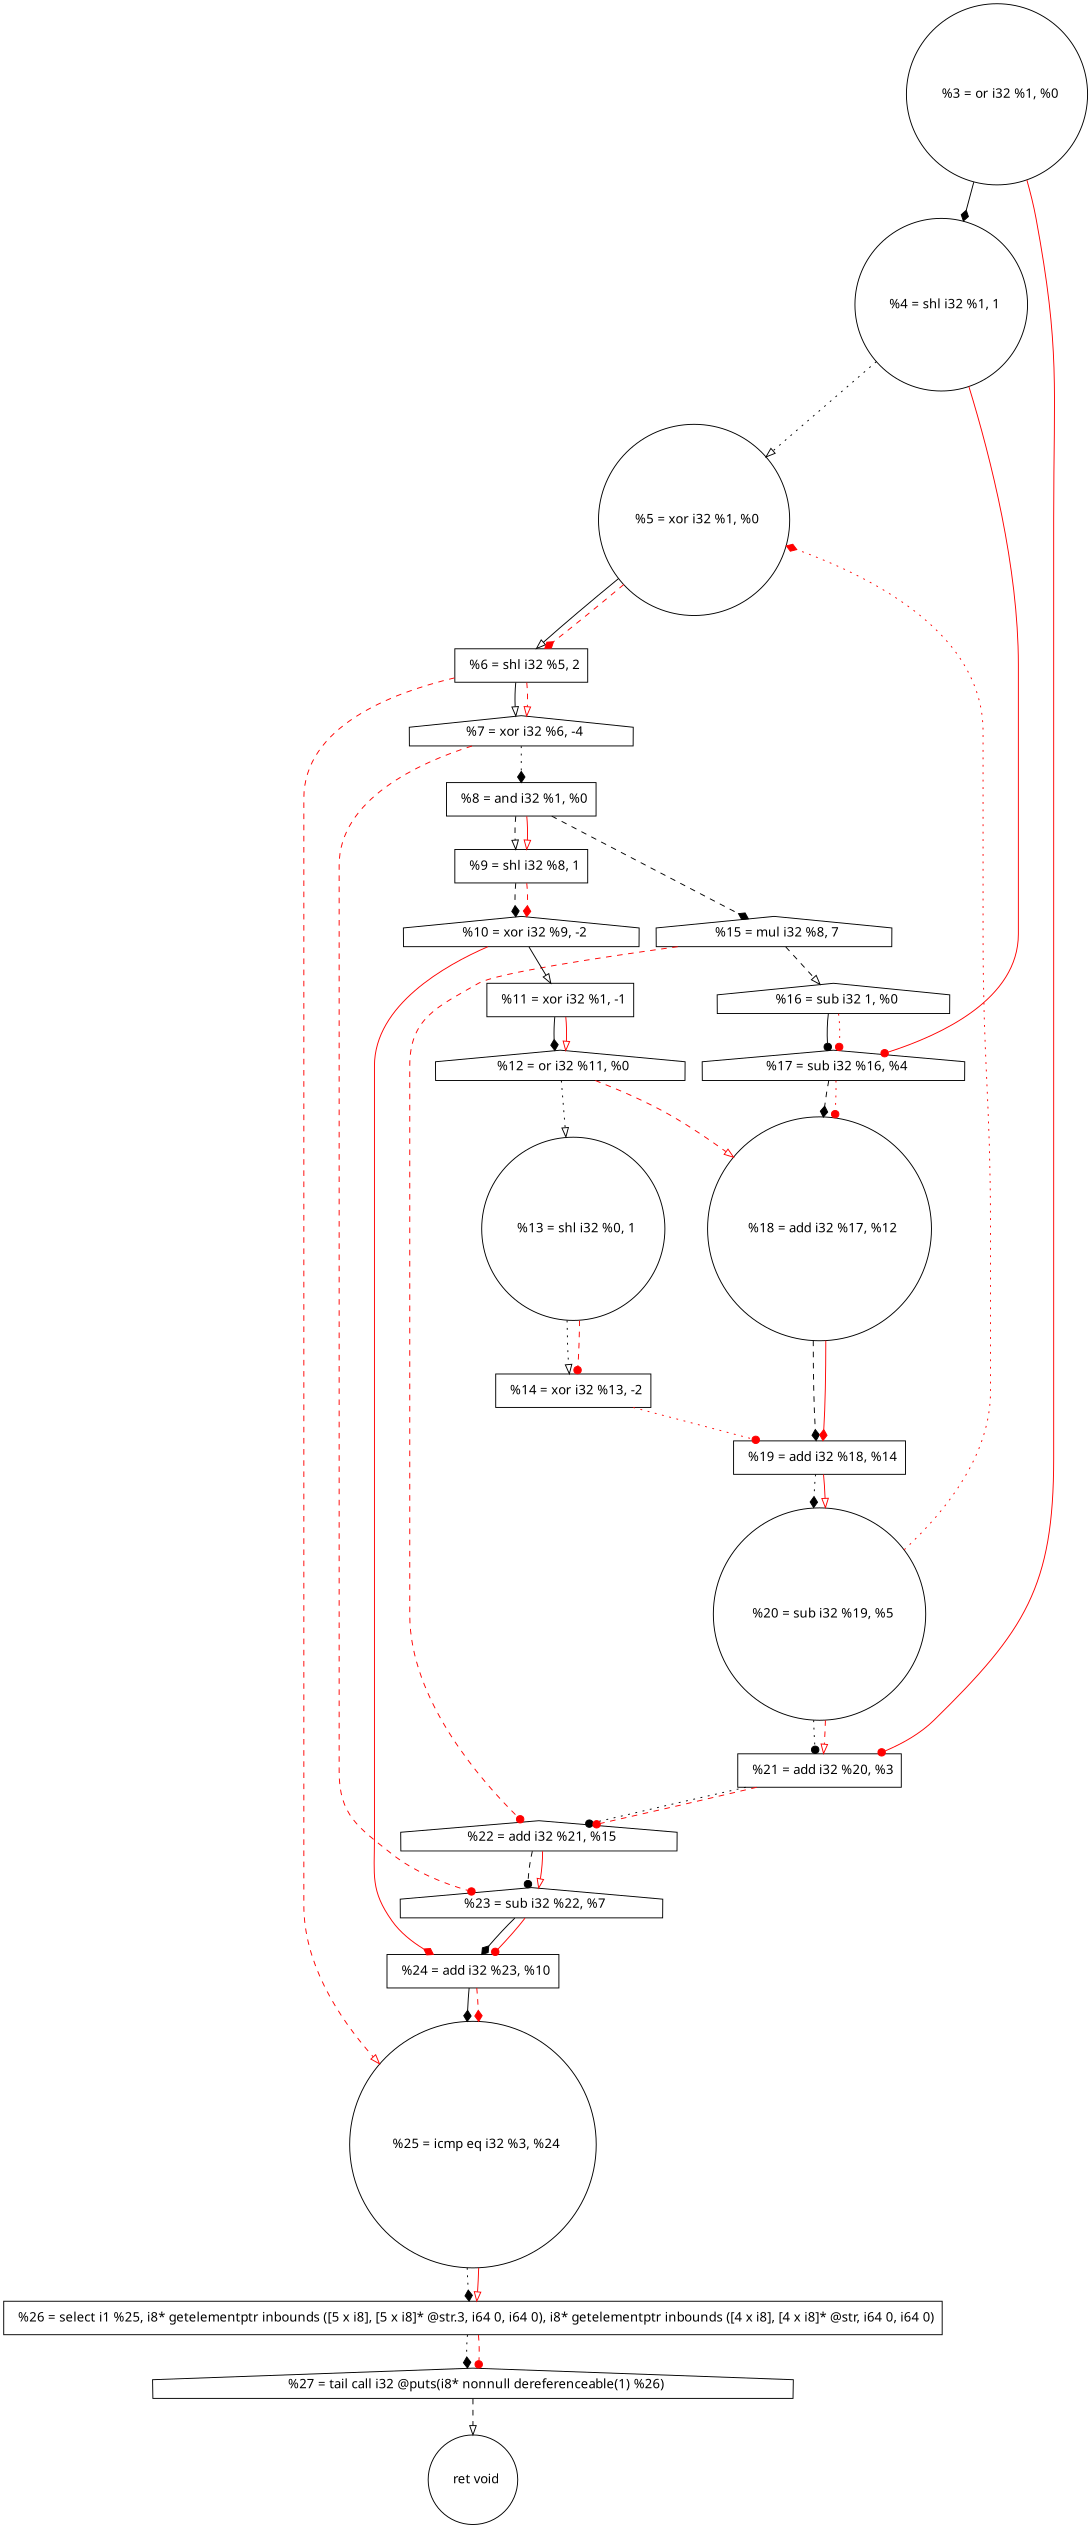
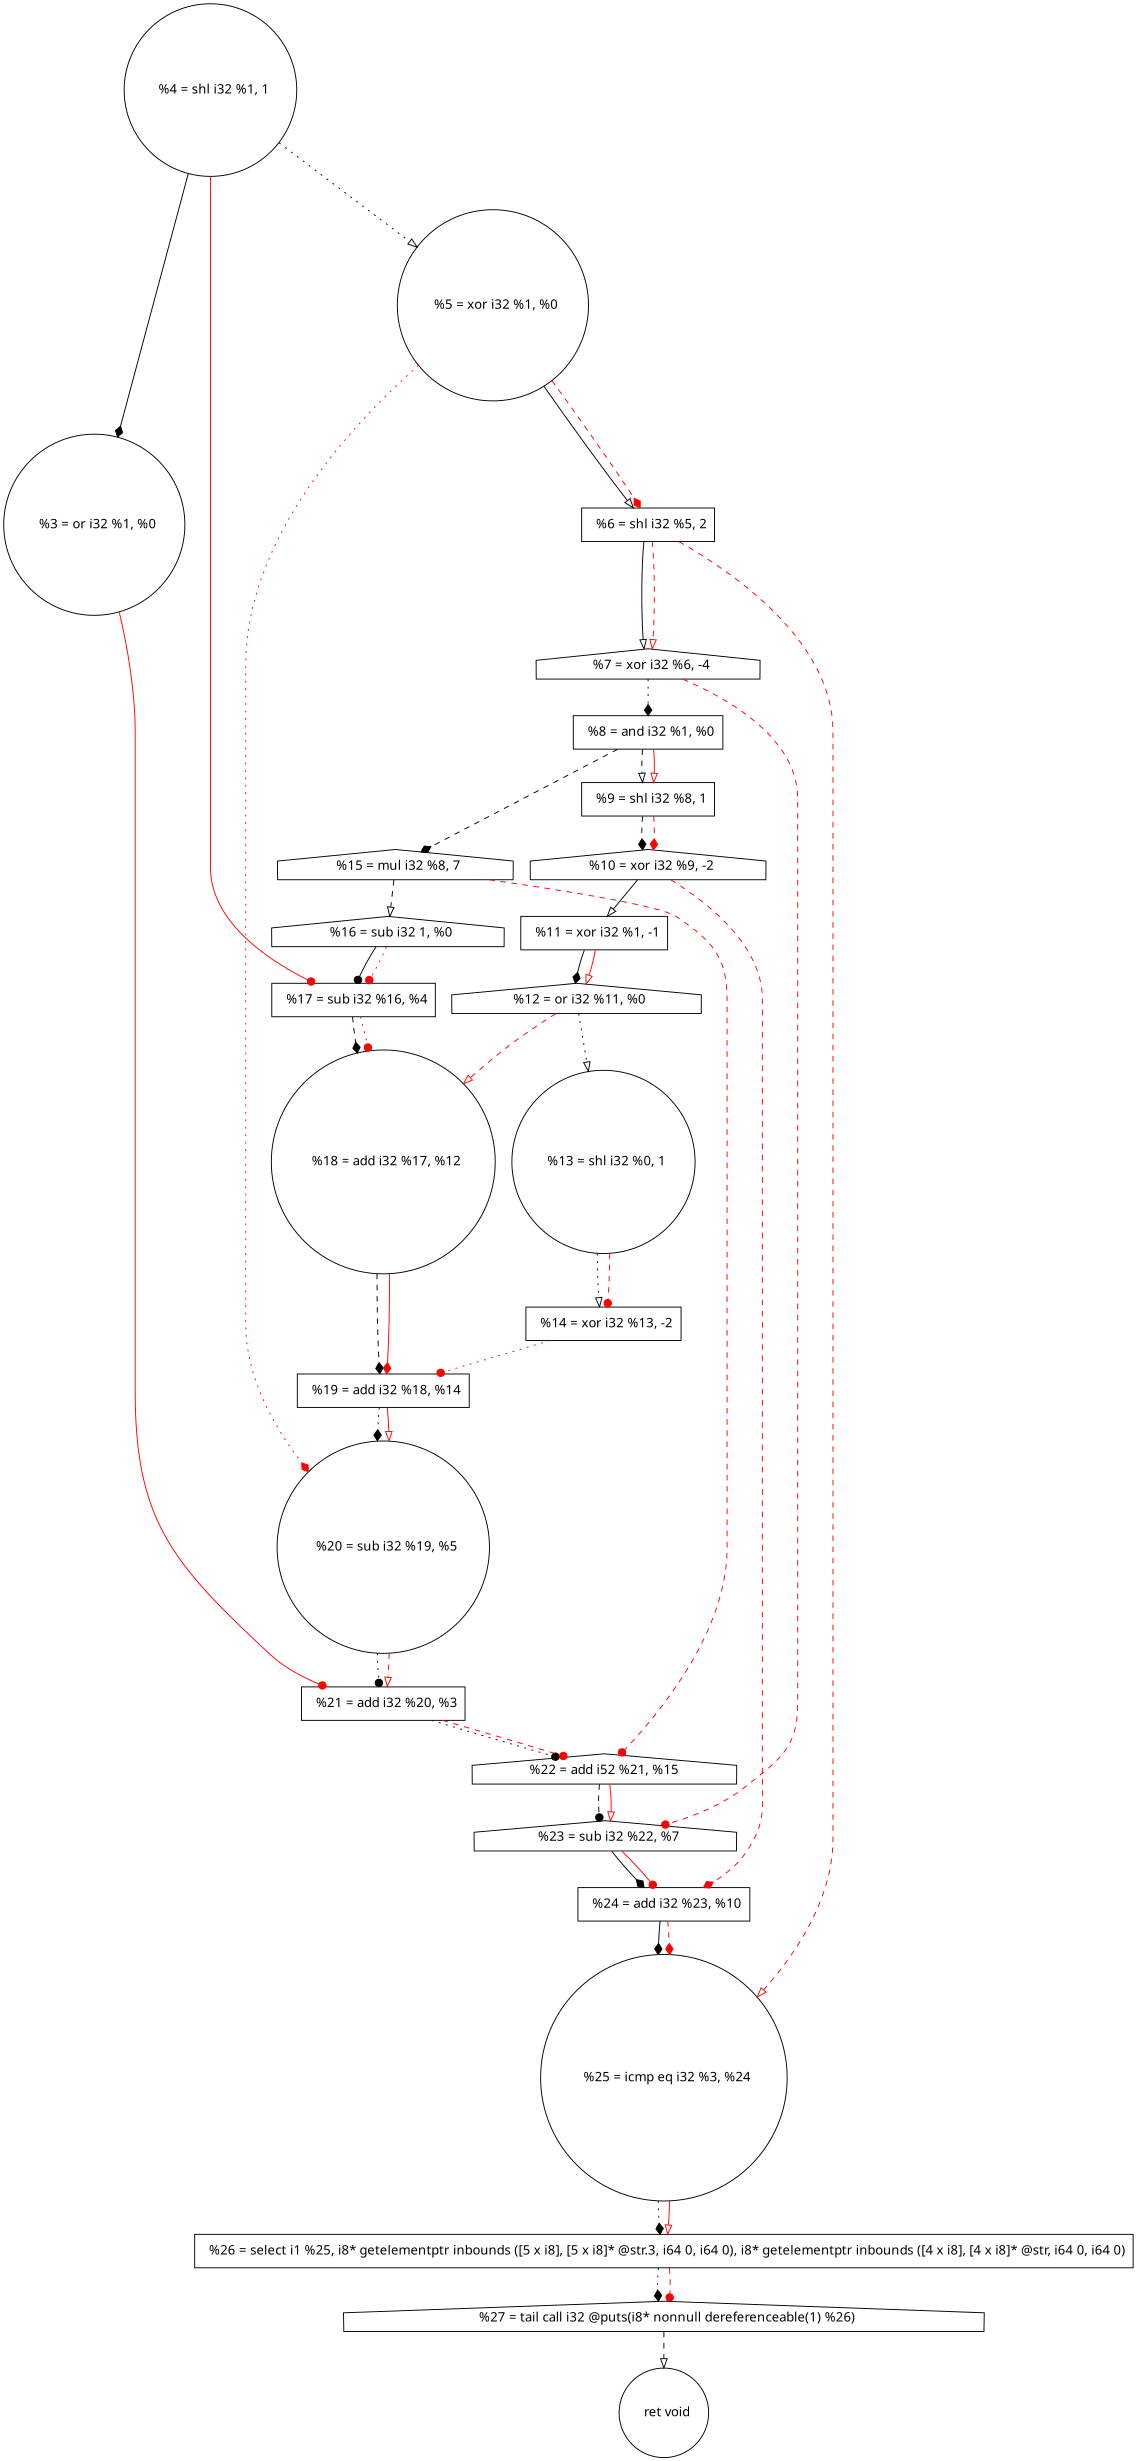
(970, 196) -> (154, 300)
(984, 1016) -> (246, 893)
(833, 1067) -> (354, 1000)
(374, 1430) -> (762, 1372)
(539, 1837) -> (604, 1771)
